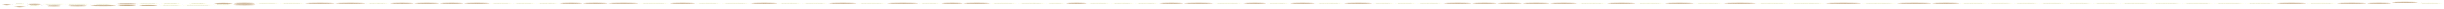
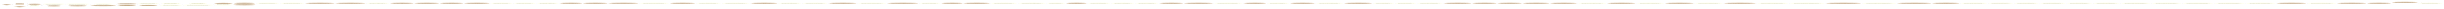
(20, 4) -> (20, 4)
